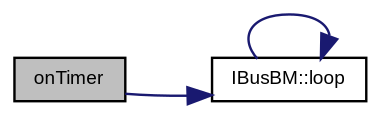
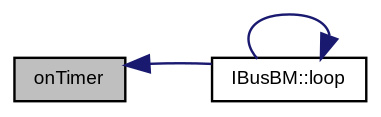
(156, 95) -> (181, 63)
